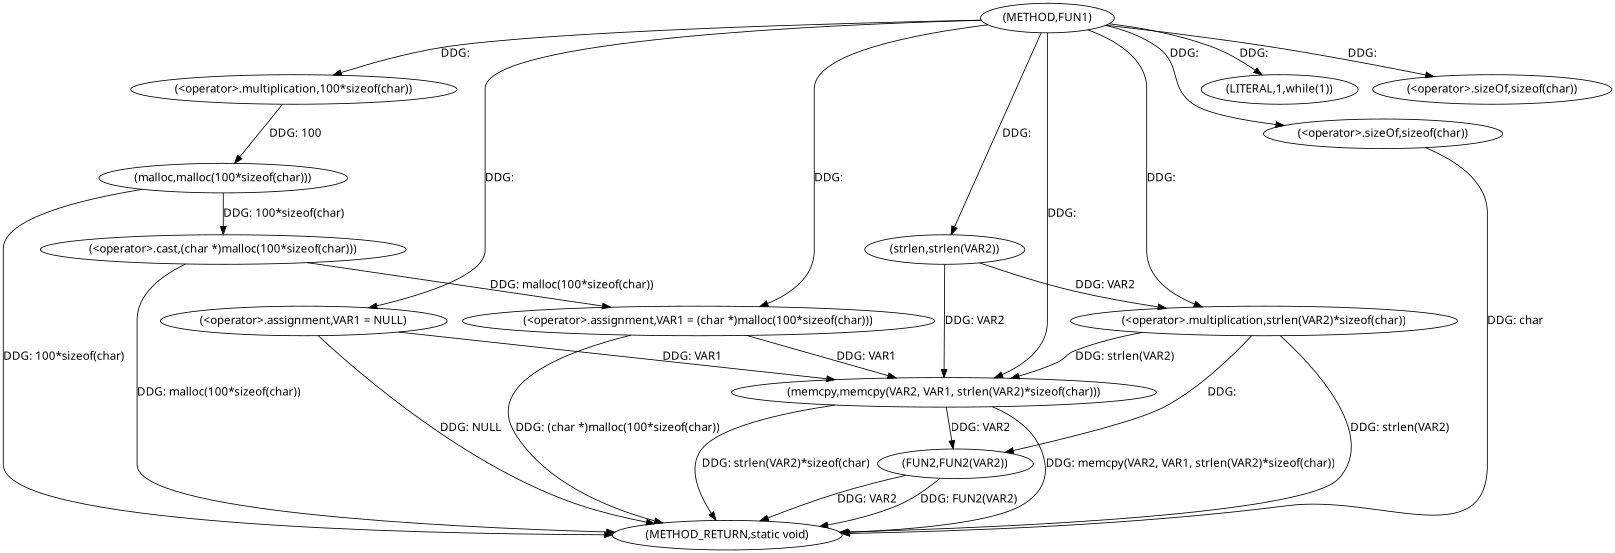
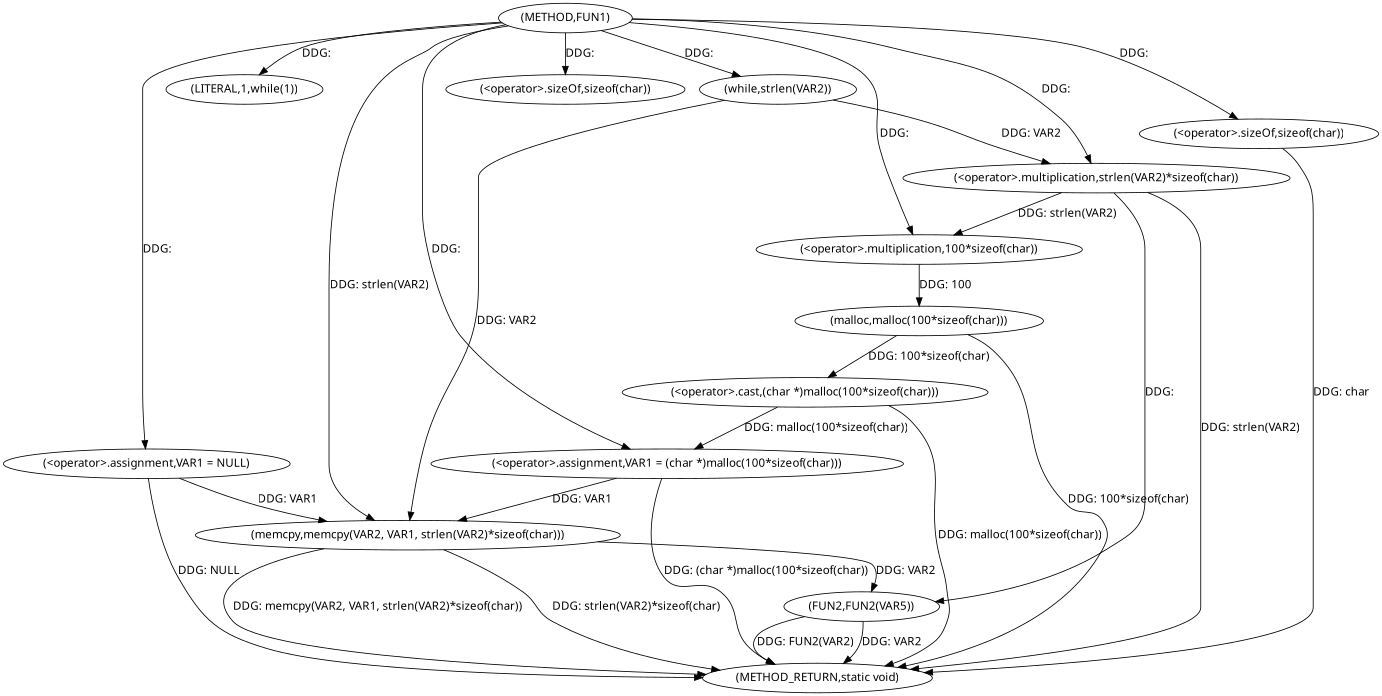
(1064, 214) -> (379, 285)
(945, 250) -> (778, 89)
(1079, 349) -> (1012, 212)
(955, 464) -> (862, 607)
